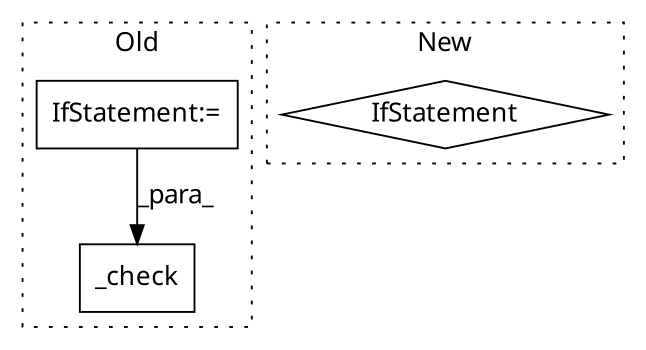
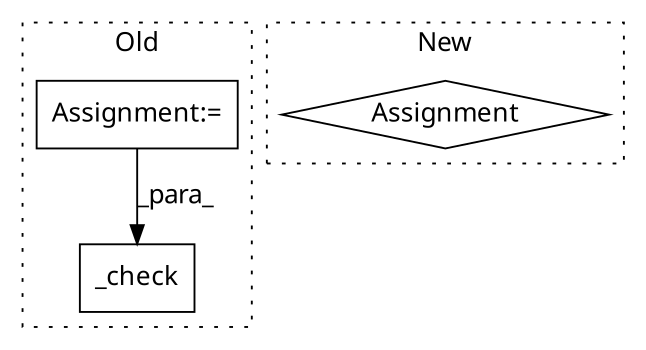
(137, 115) -> (137, 115)
(445, 115) -> (445, 115)
